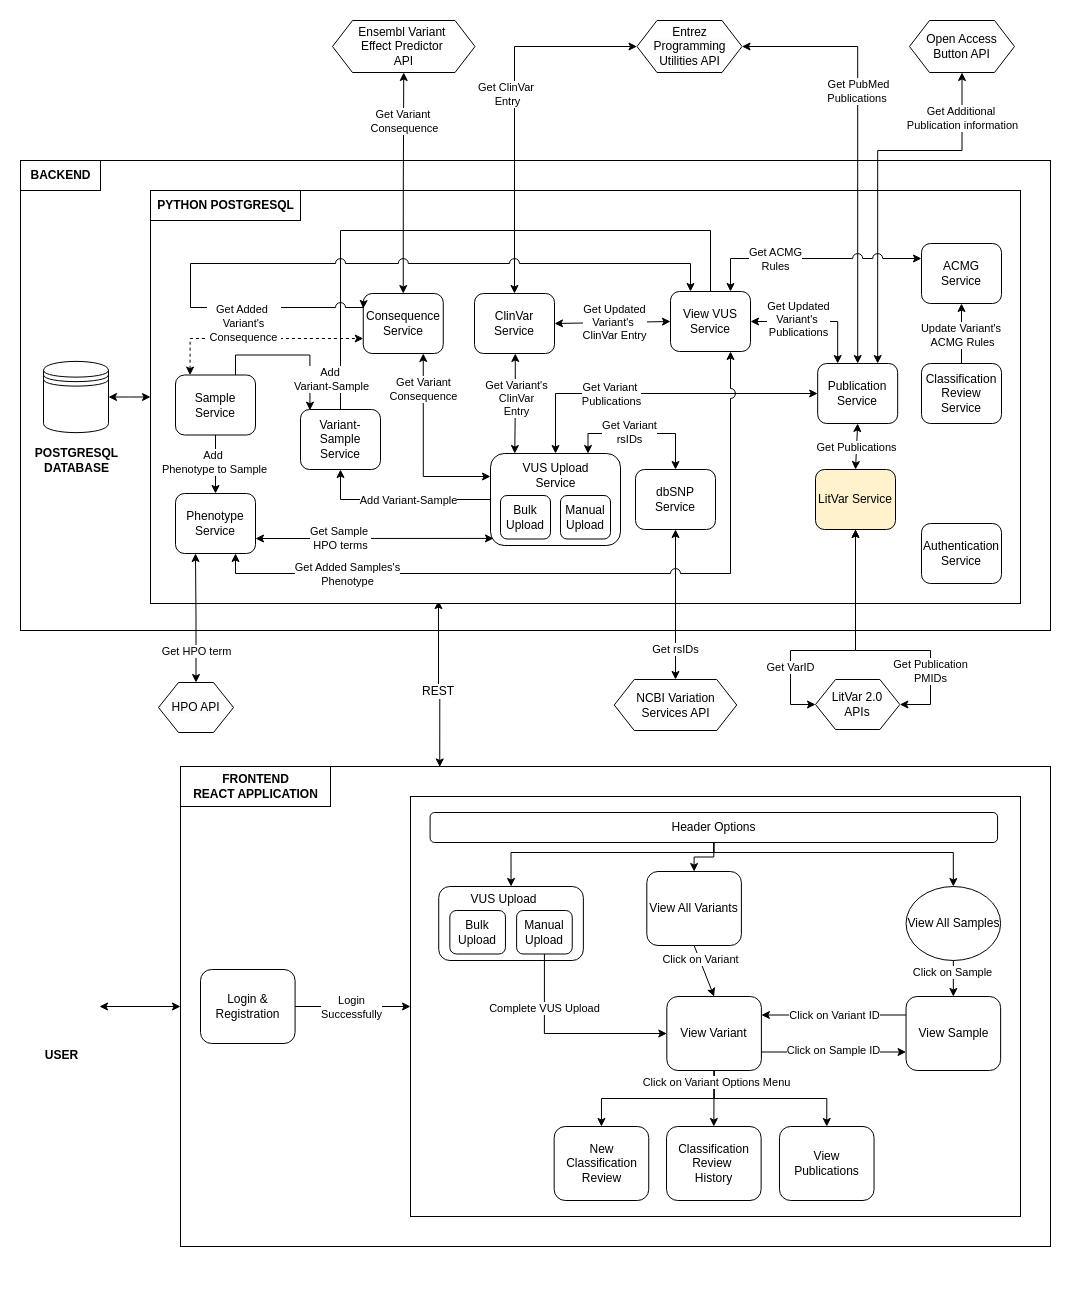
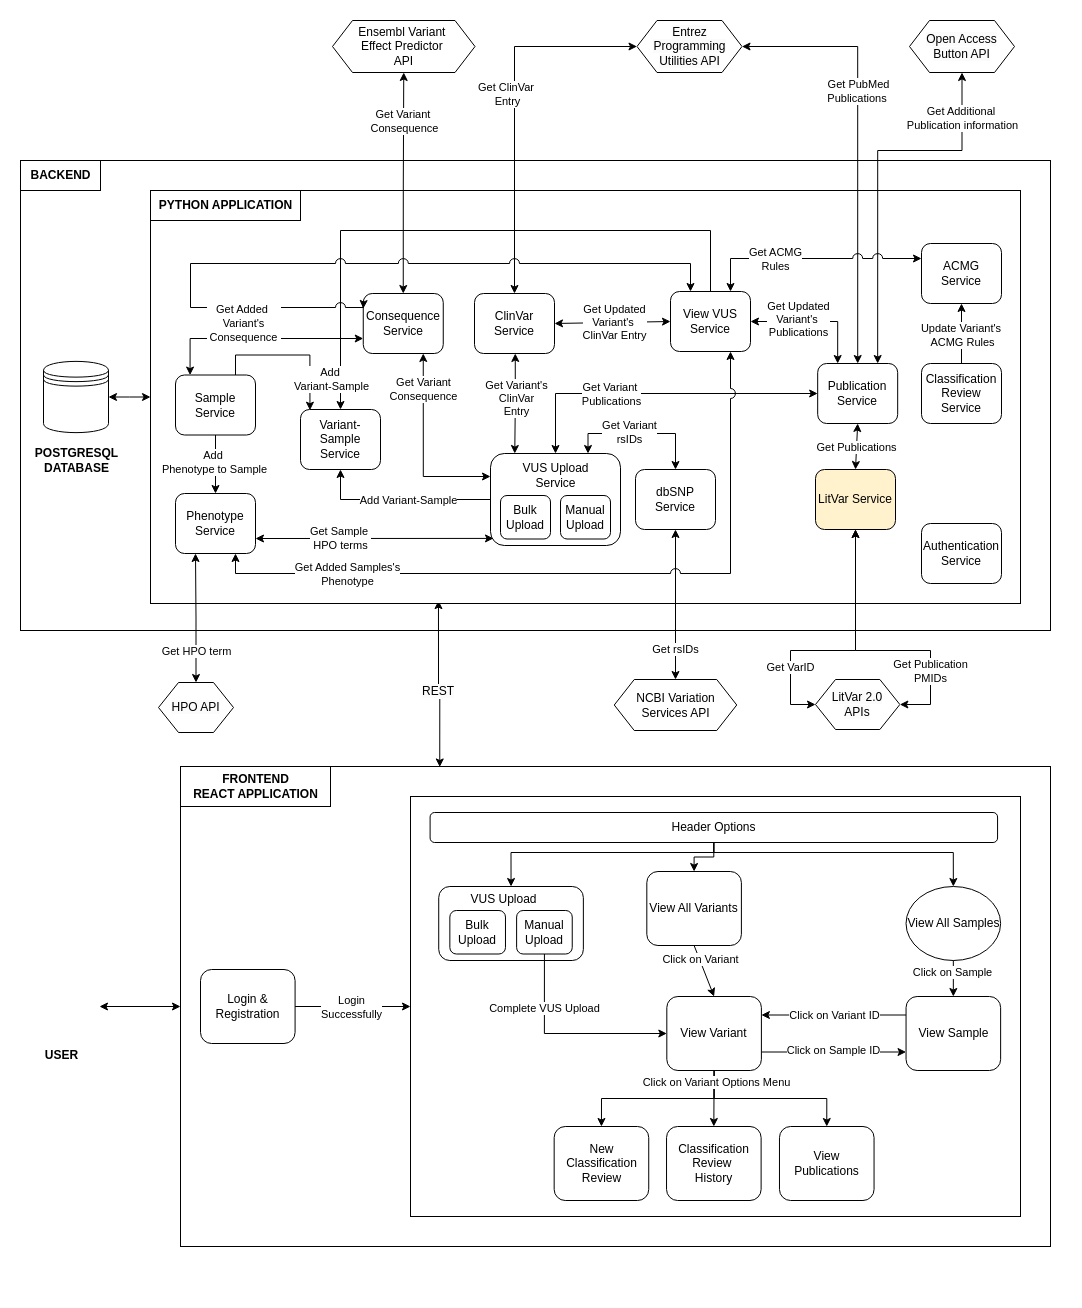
(226, 206) -> (226, 206)
(319, 339) -> (319, 339)
(341, 404) -> (341, 401)
